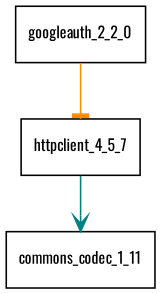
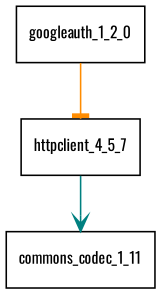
(81, 34) -> (81, 34)
